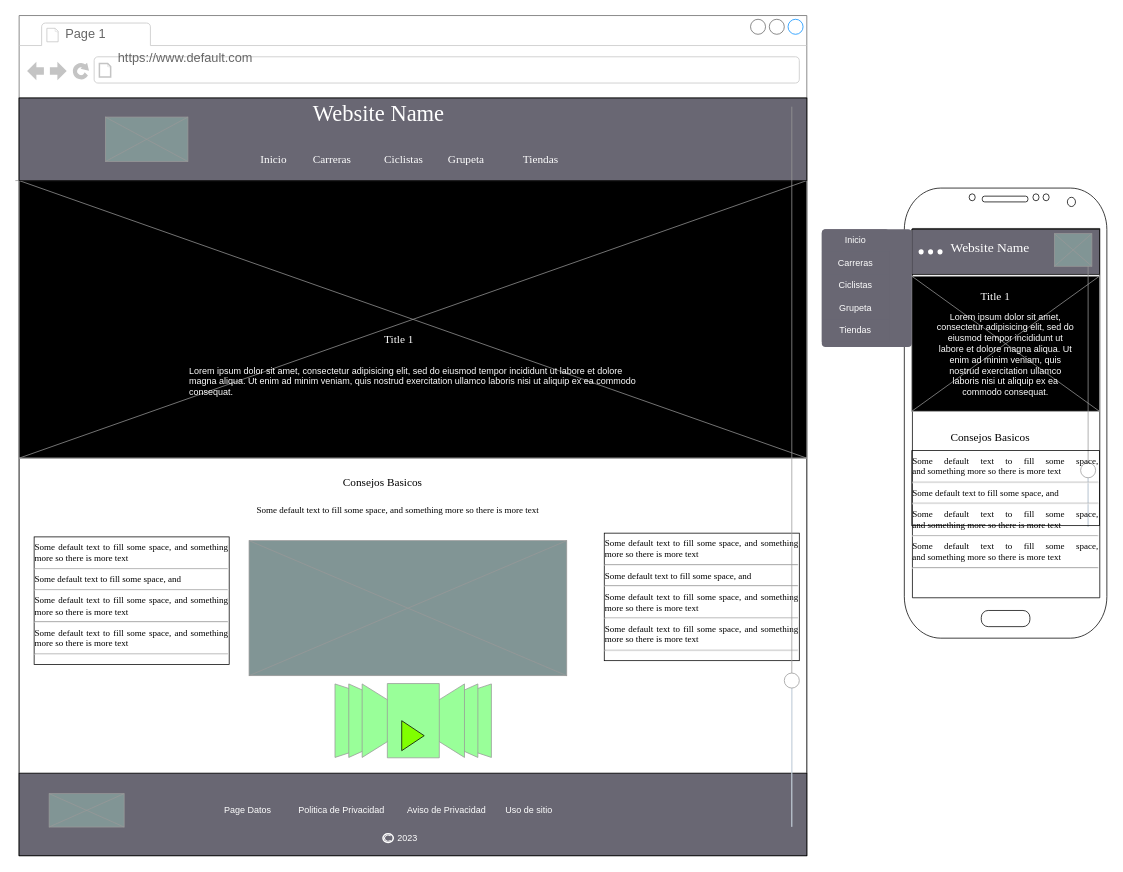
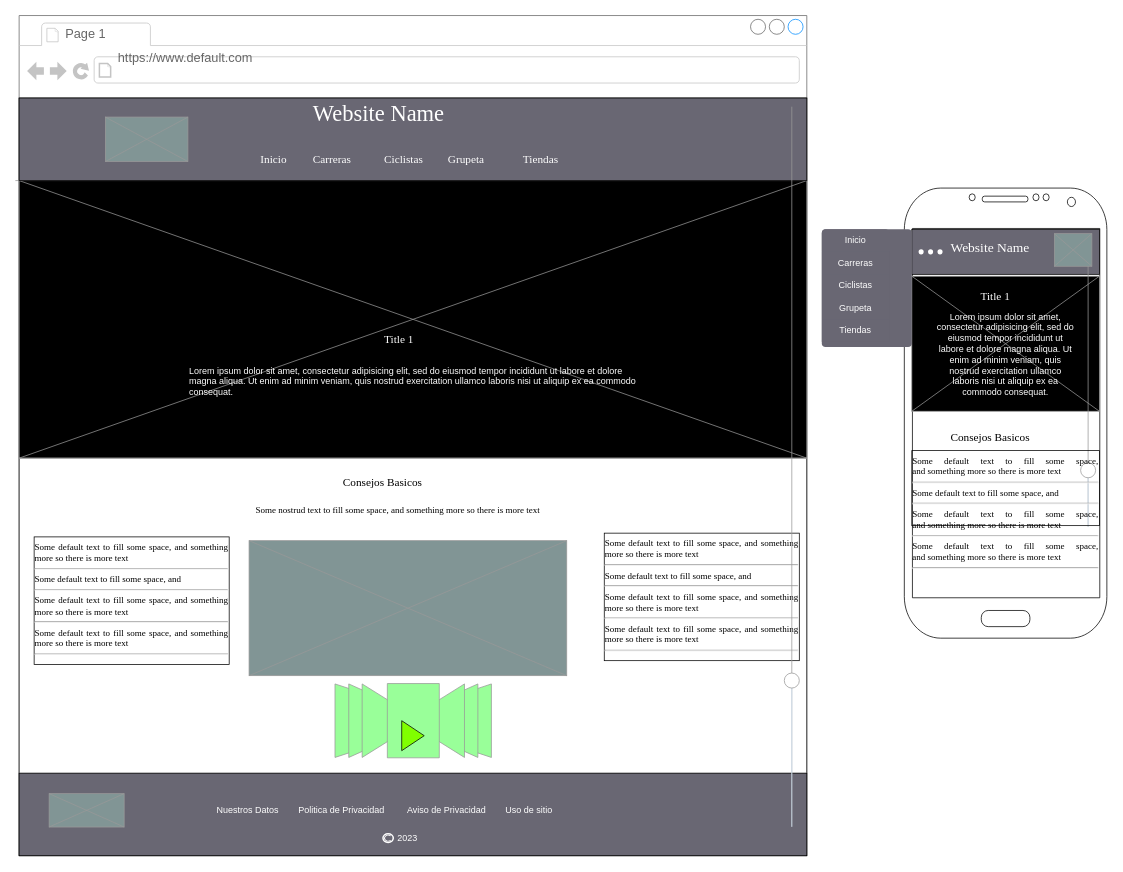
(398, 511) -> (398, 511)
(248, 810) -> (248, 810)
